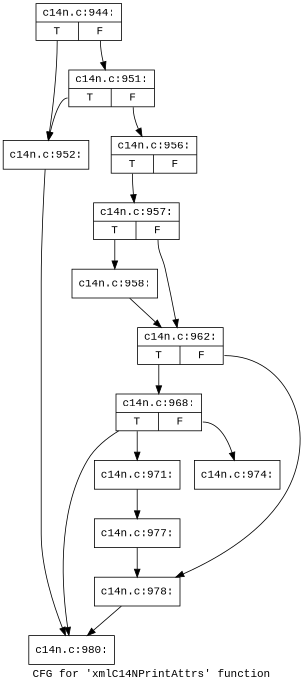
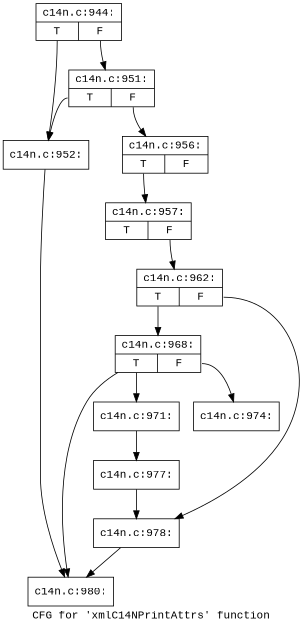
(115, 284) -> none
